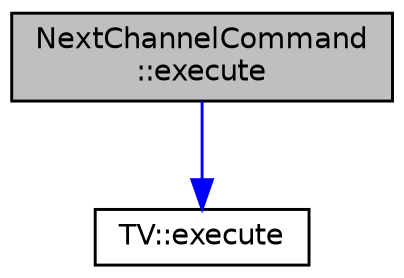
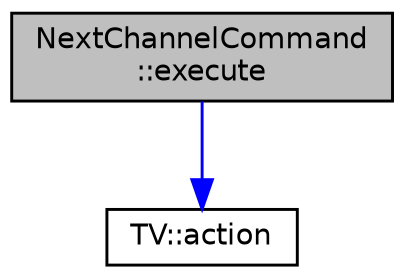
(202, 237) -> (202, 237)
